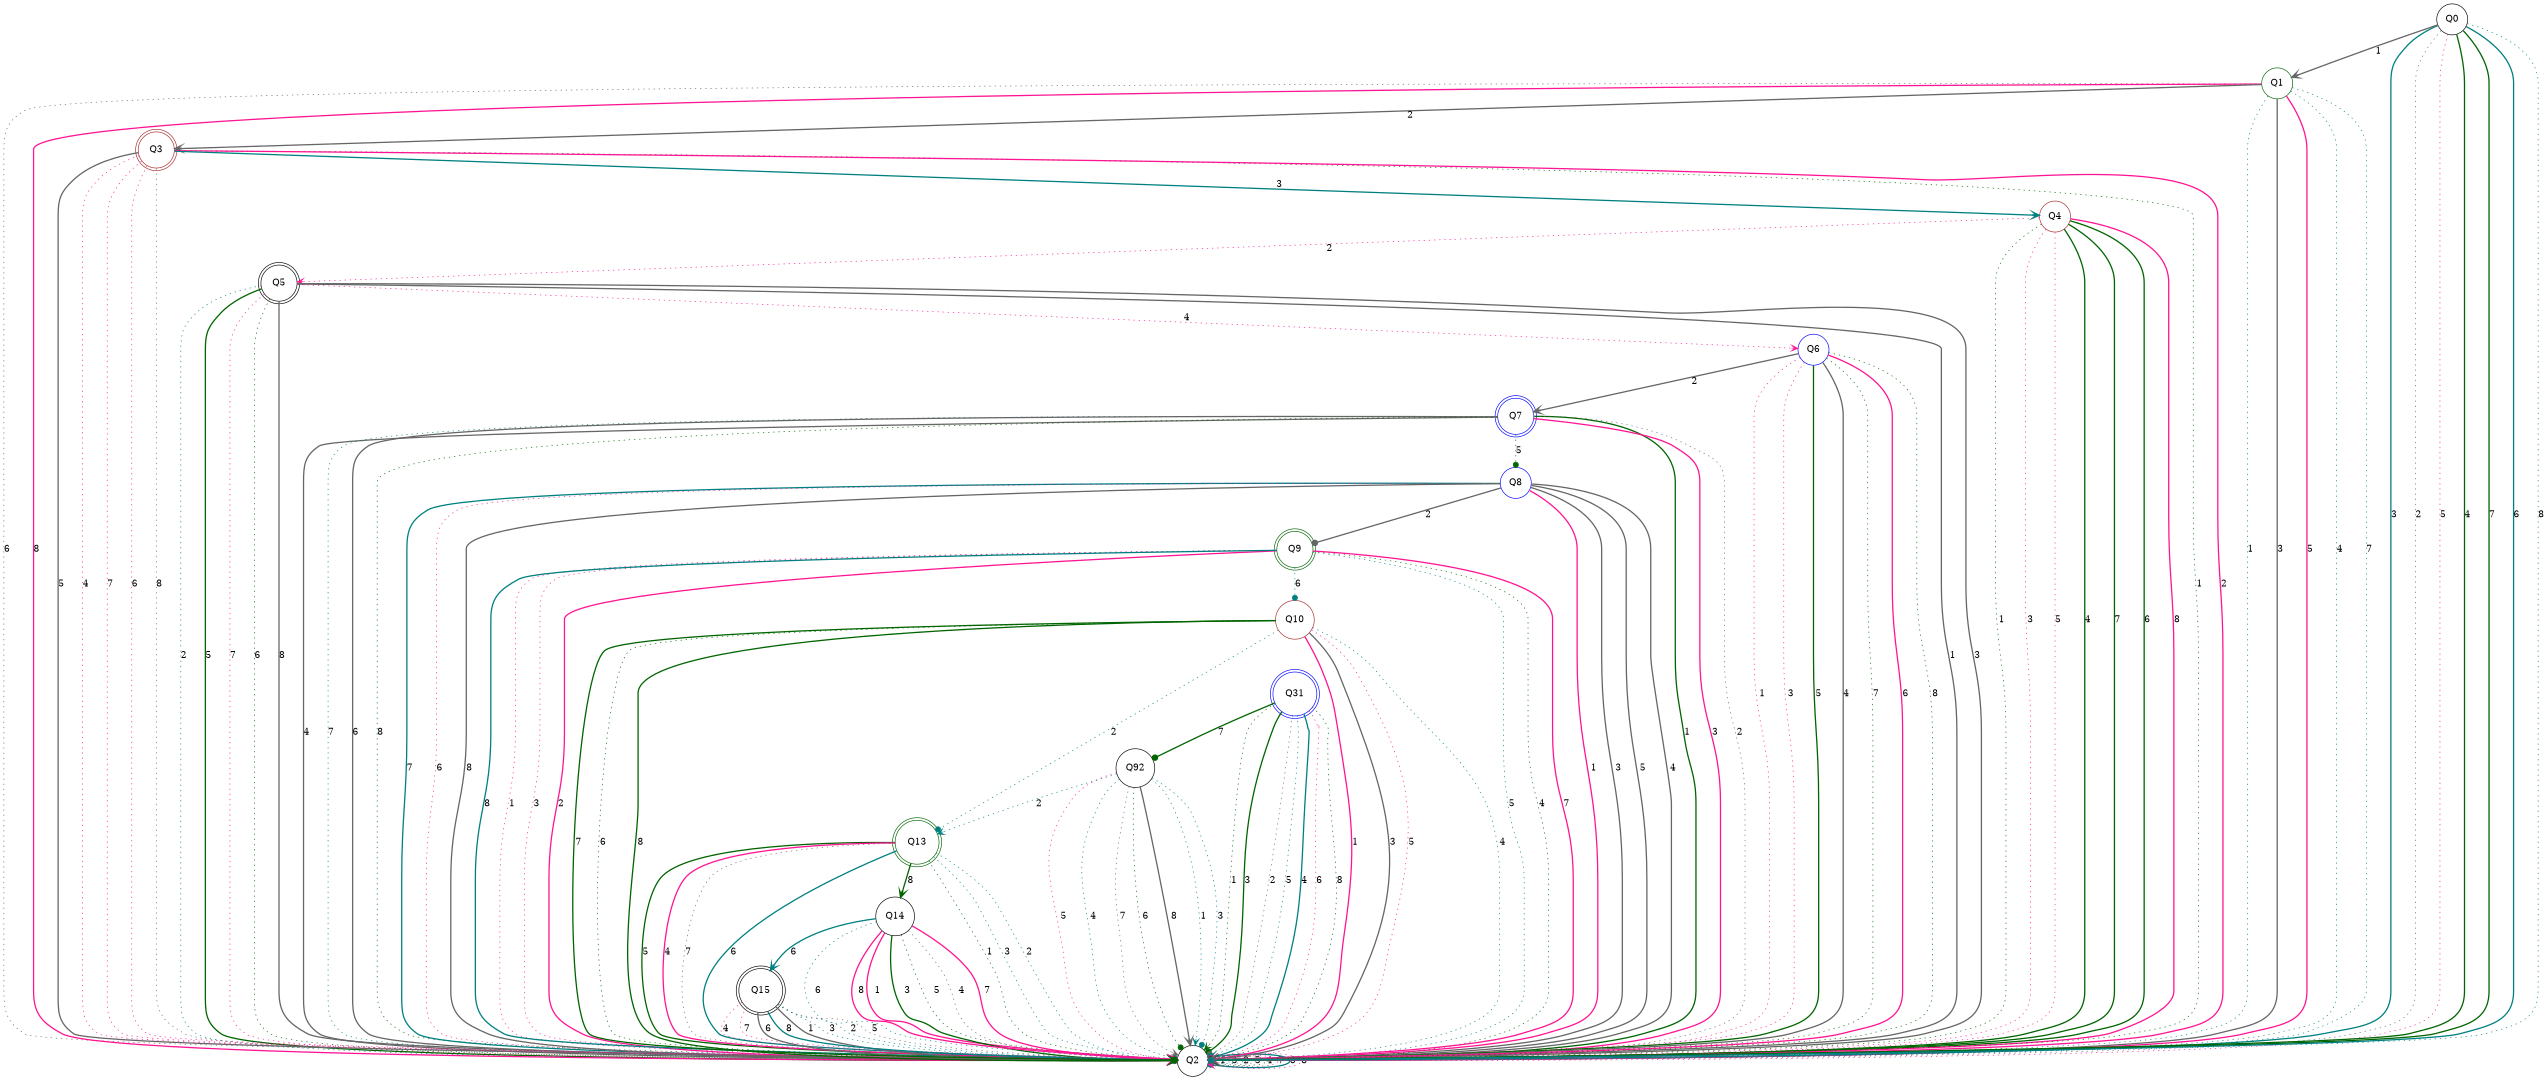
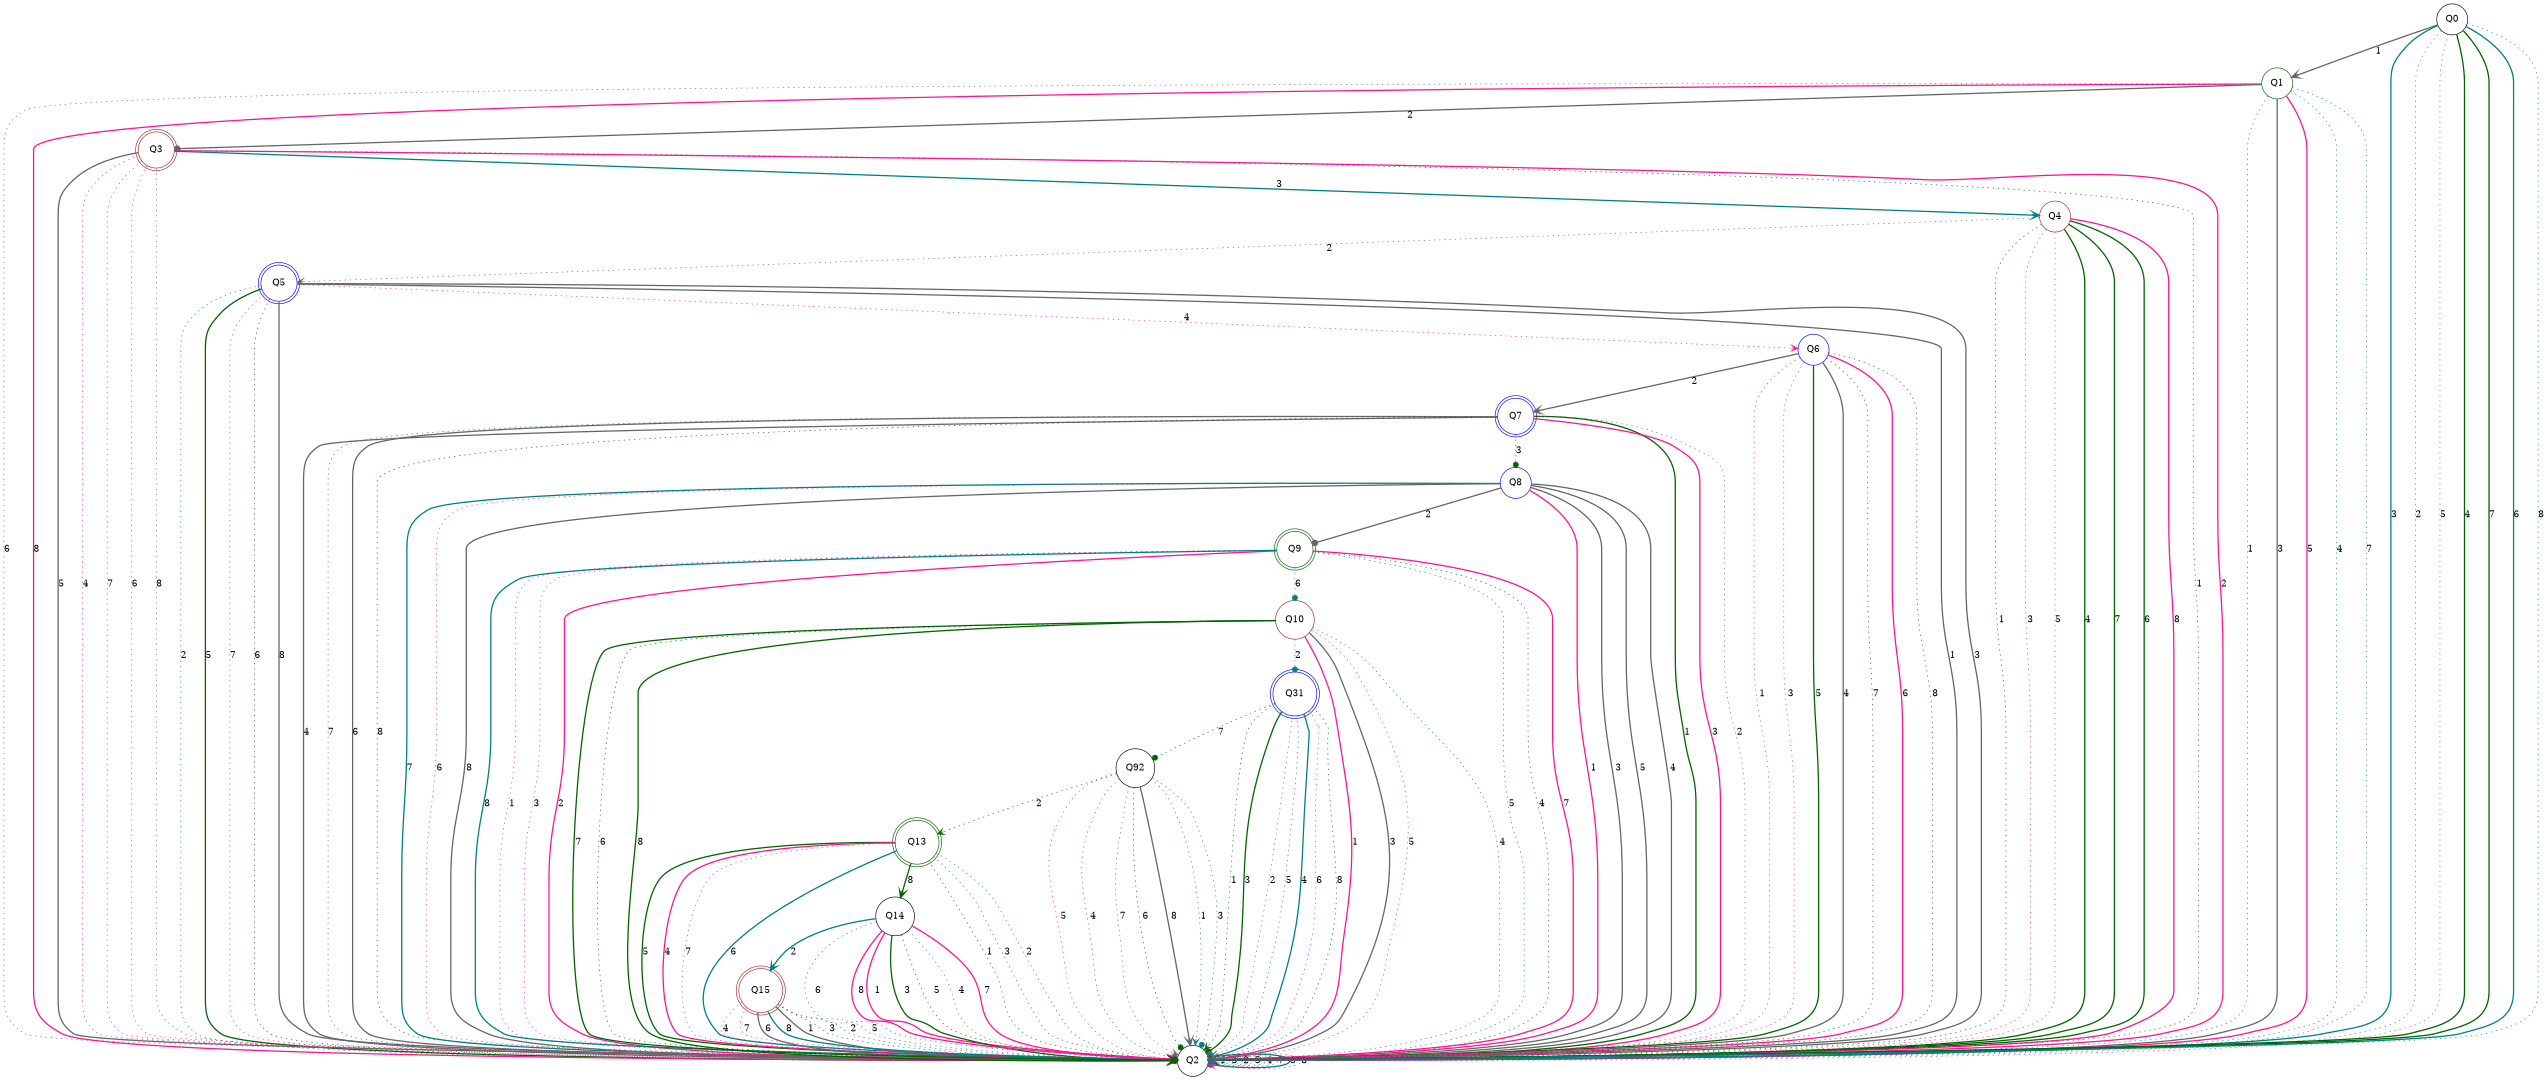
(1221, 117) -> (1221, 117)
(1172, 250) -> (1172, 250)
(279, 283) -> (279, 283)
(1519, 451) -> (1519, 451)
(1109, 729) -> (1295, 653)
(1216, 729) -> (1216, 729)
(1030, 801) -> (1030, 801)
(794, 952) -> (794, 952)
(761, 991) -> (761, 991)
